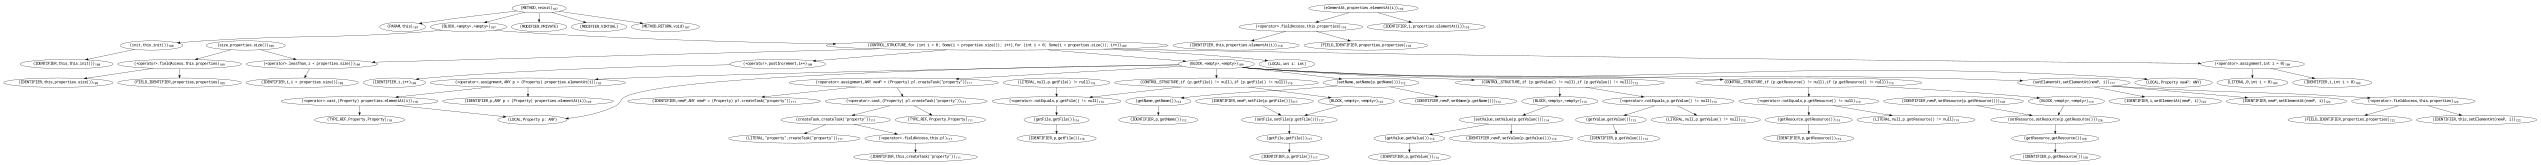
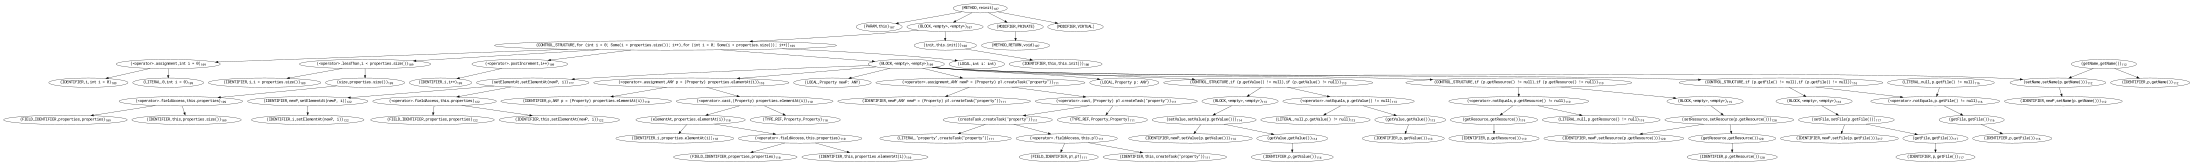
(600, 17) -> (1016, 35)
(277, 54) -> (365, 72)
(1260, 91) -> (2082, 73)
(2118, 92) -> (308, 109)
(1271, 110) -> (1843, 128)
(2003, 110) -> (1673, 129)
(450, 111) -> (724, 110)
none -> (1059, 157)
